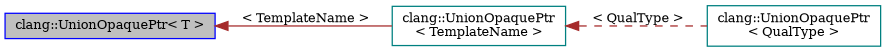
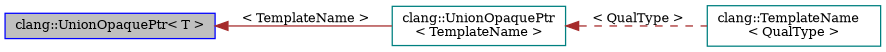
(794, 26) -> (794, 26)
